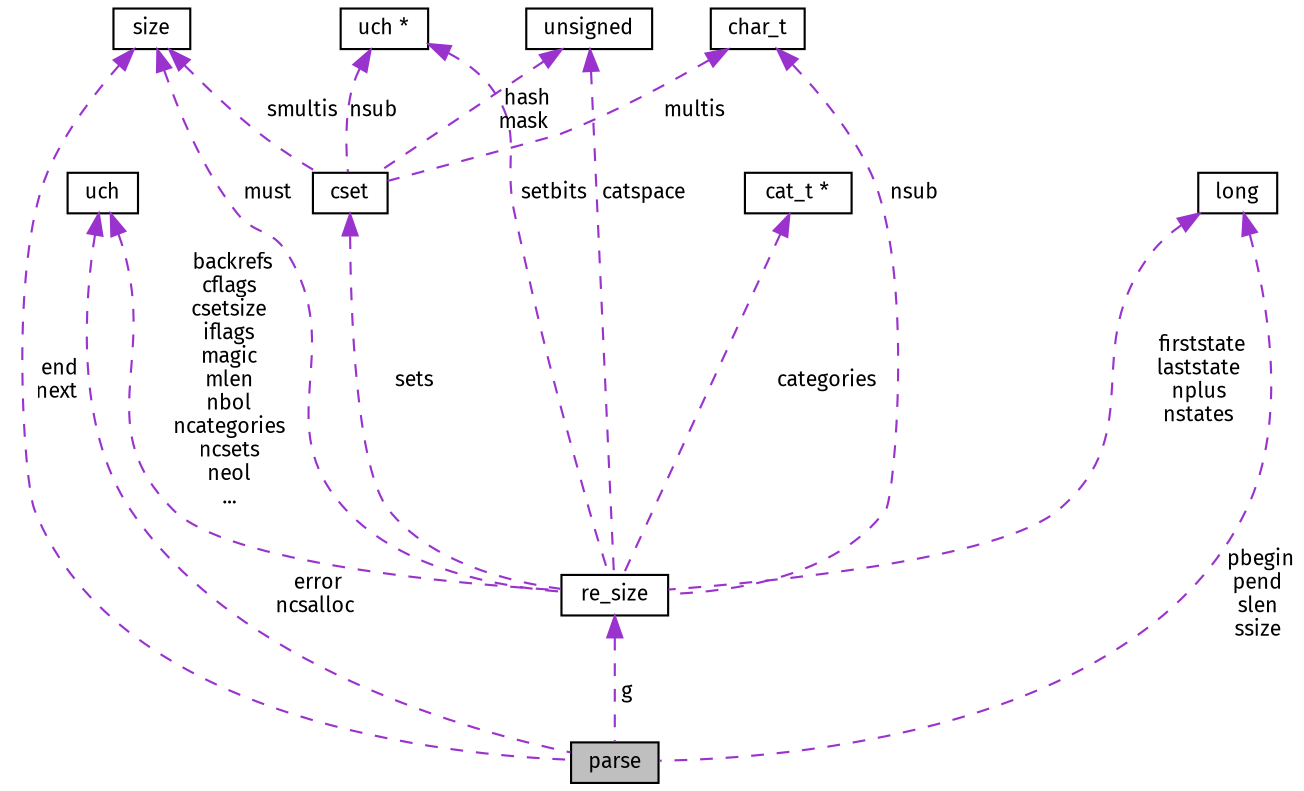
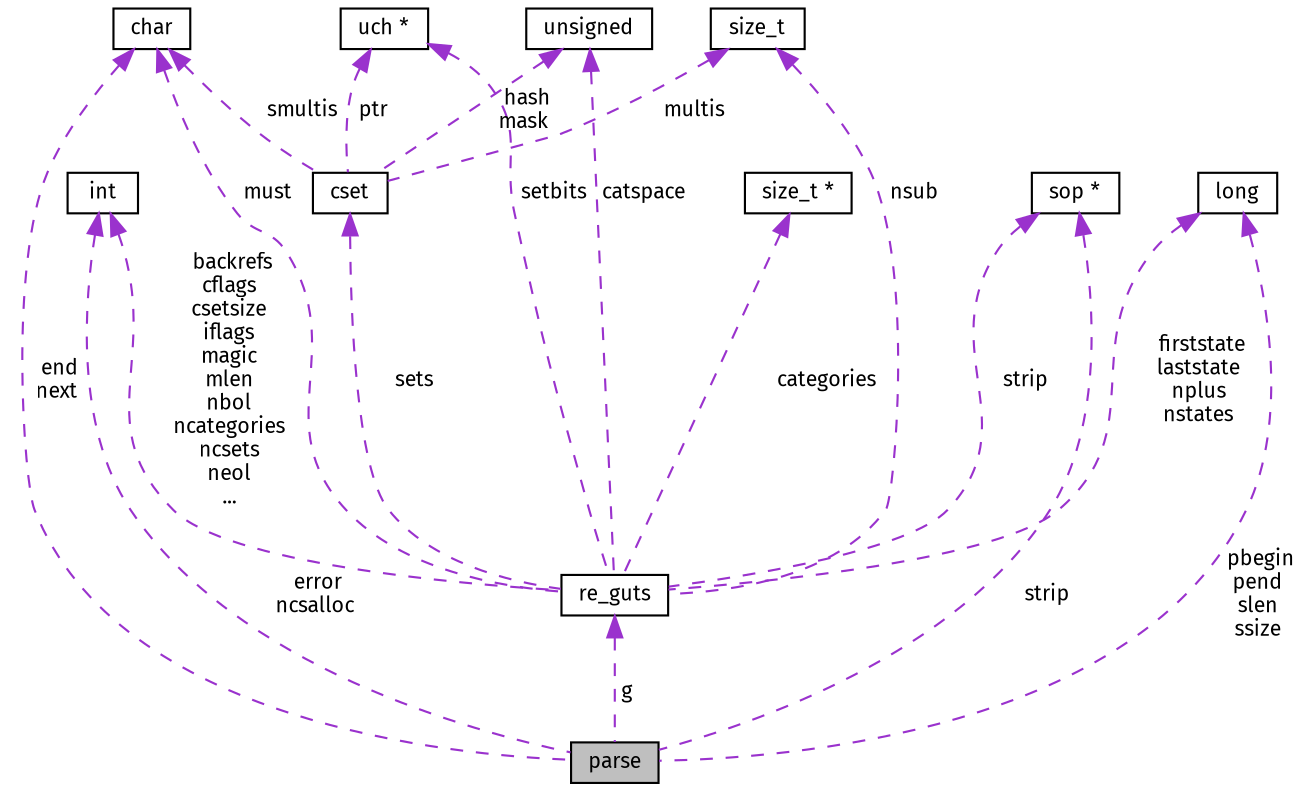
(152, 29) -> (152, 29)
(758, 29) -> (758, 29)
(371, 111) -> (371, 111)
(103, 193) -> (103, 193)
(798, 193) -> (798, 193)
none -> (1076, 193)
(615, 595) -> (615, 595)
